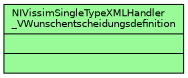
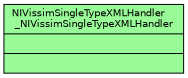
(94, 24) -> (94, 24)
